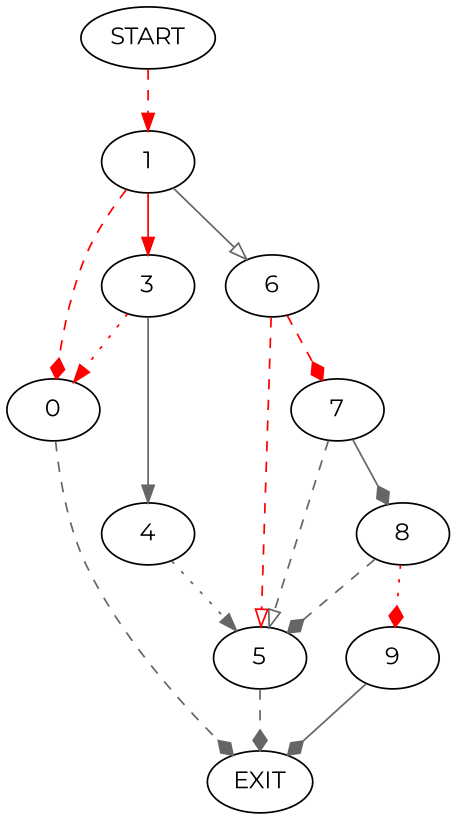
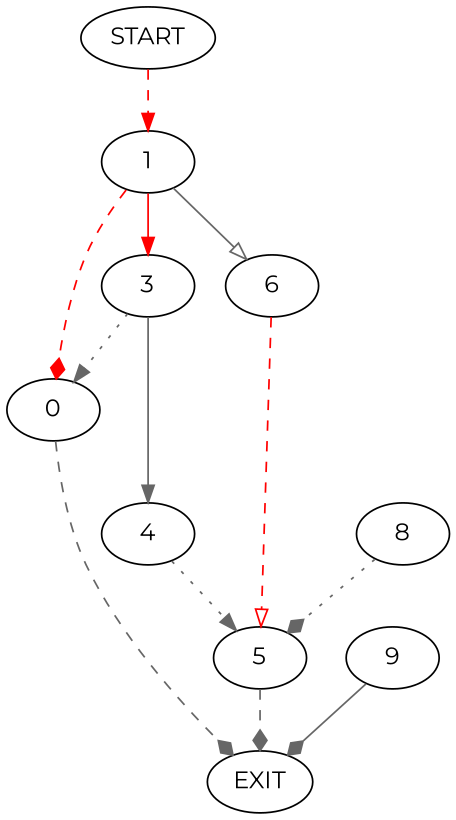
(106, 341) -> (106, 341)
(338, 410) -> none
(399, 586) -> none
(339, 589) -> (339, 589)
